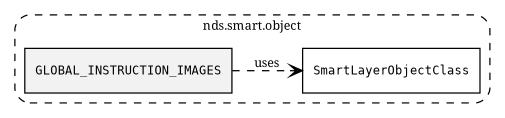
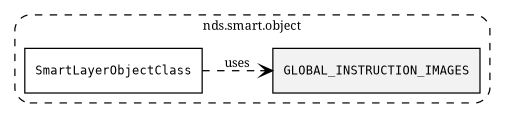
(261, 71) -> (231, 71)
